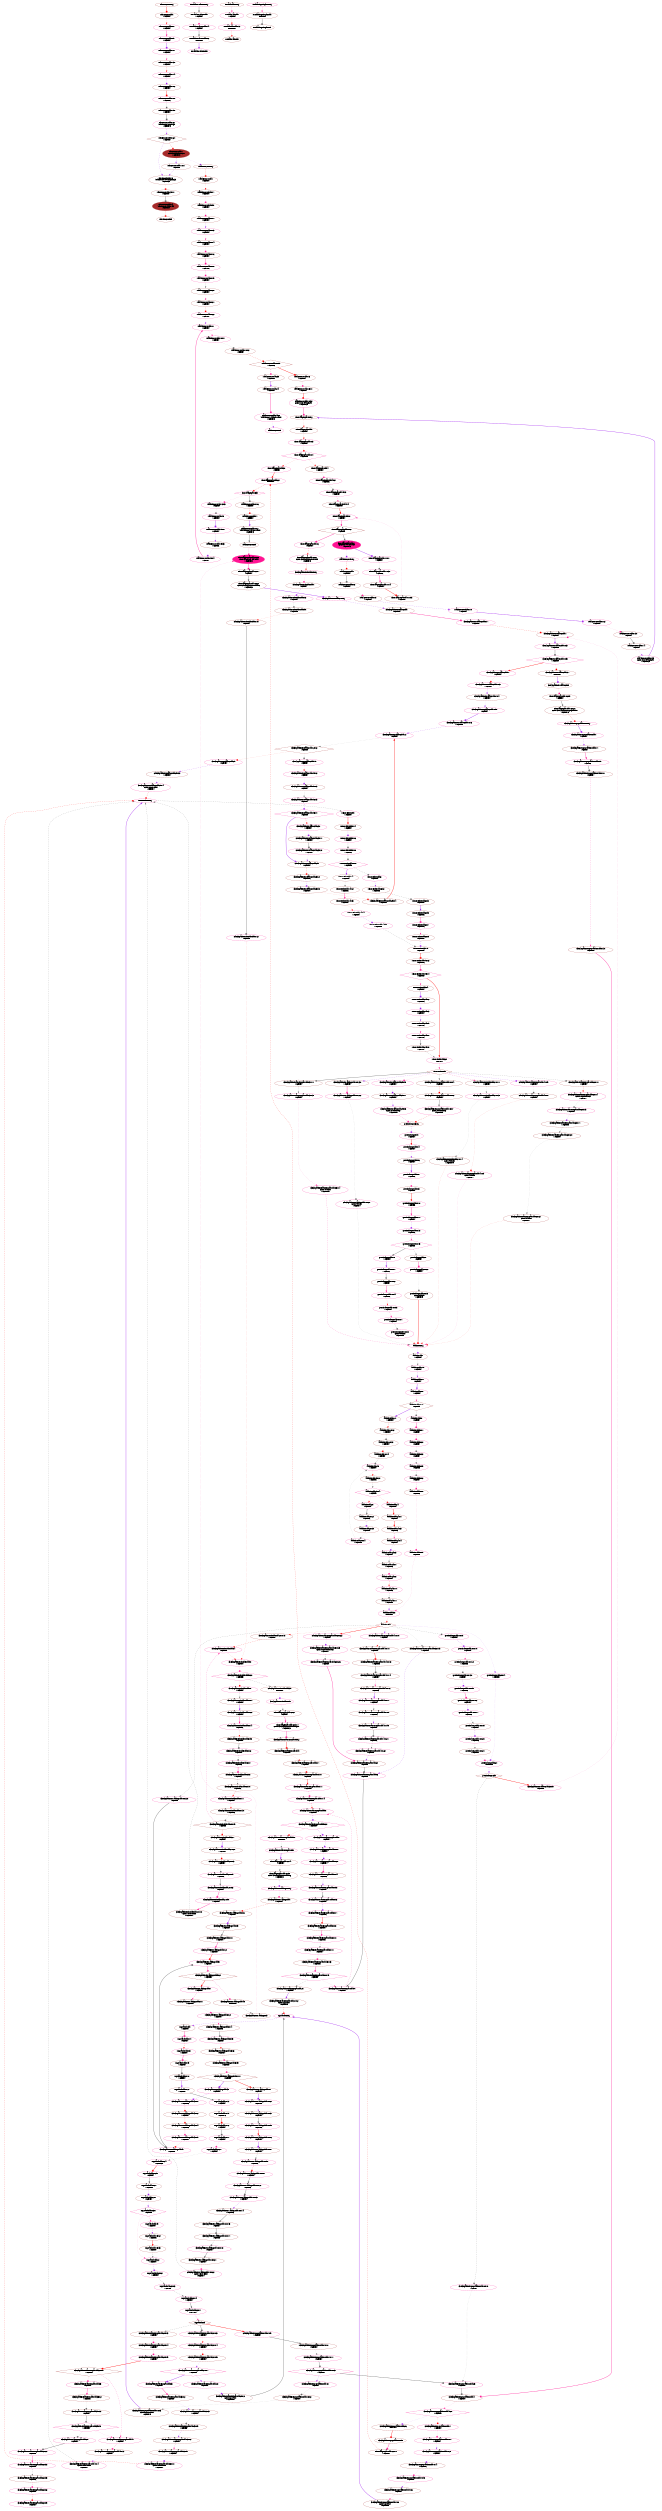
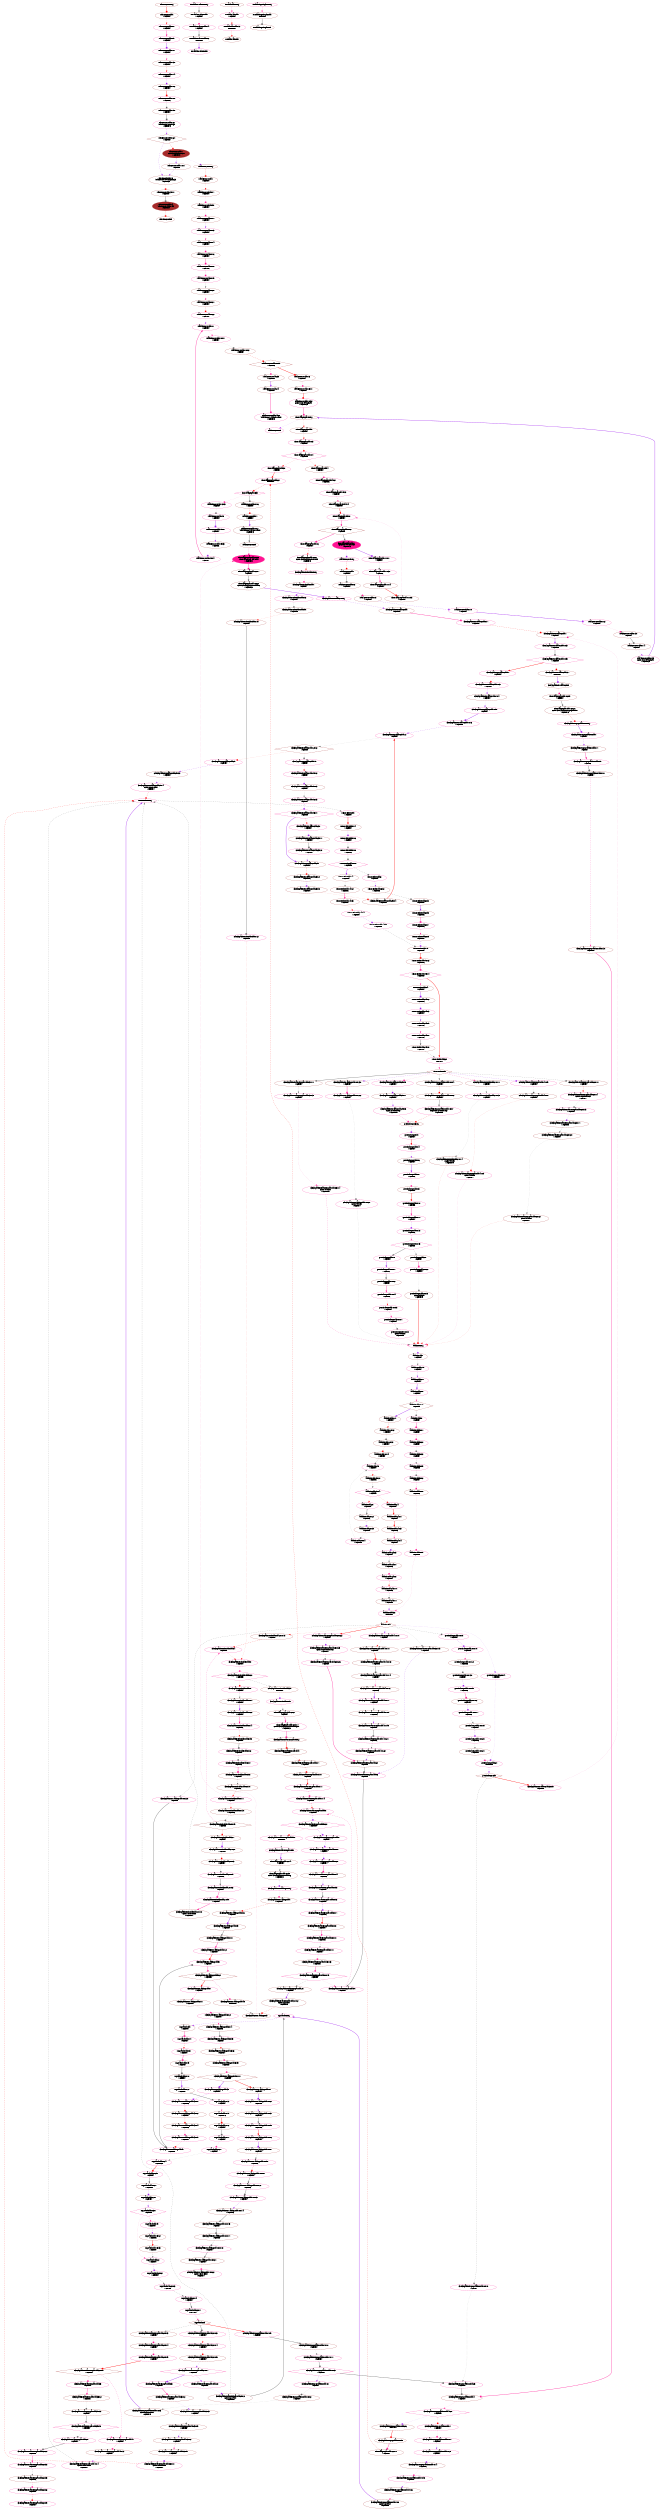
(273, 424) -> (290, 423)
(439, 1111) -> (439, 1111)
(449, 1161) -> (449, 1161)
(148, 1550) -> (142, 1620)
(284, 2010) -> (269, 2010)
